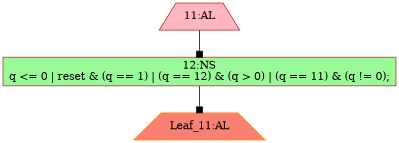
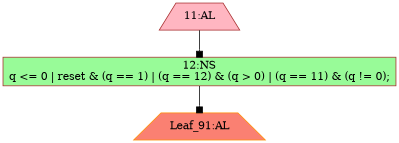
(199, 126) -> (199, 126)
